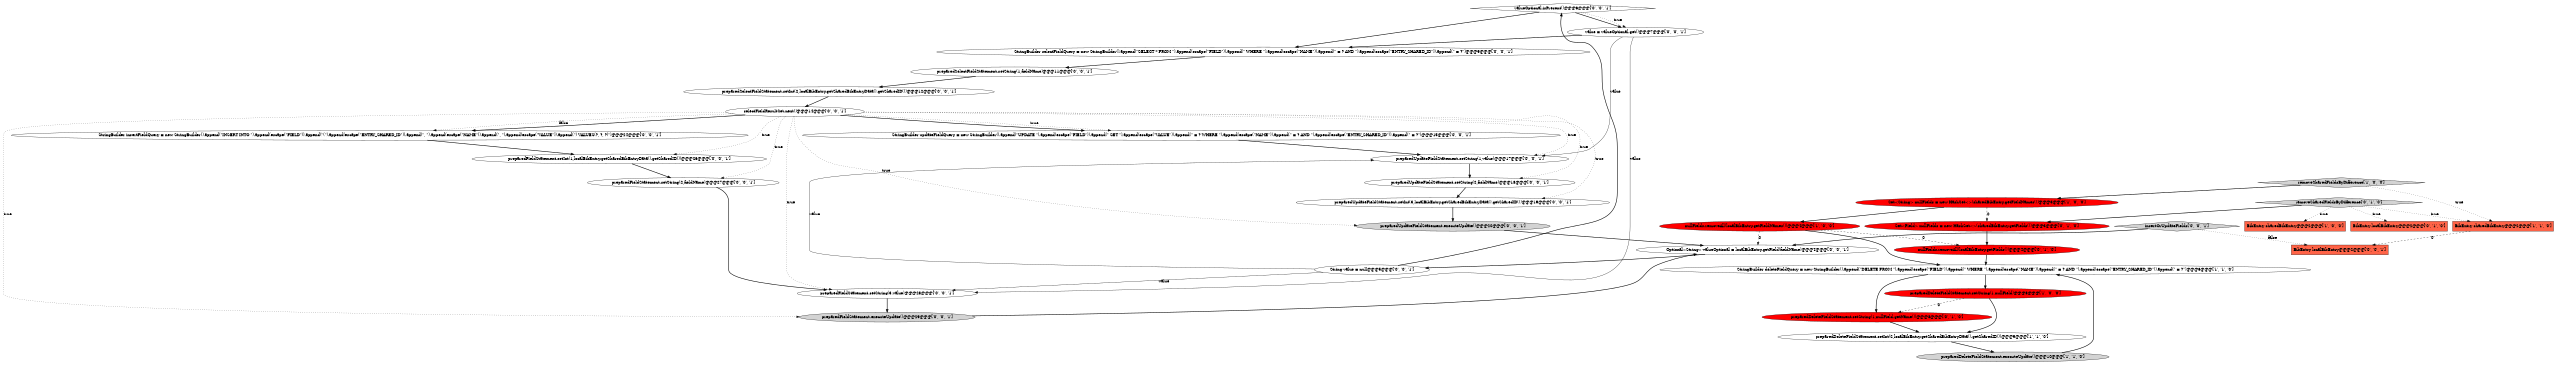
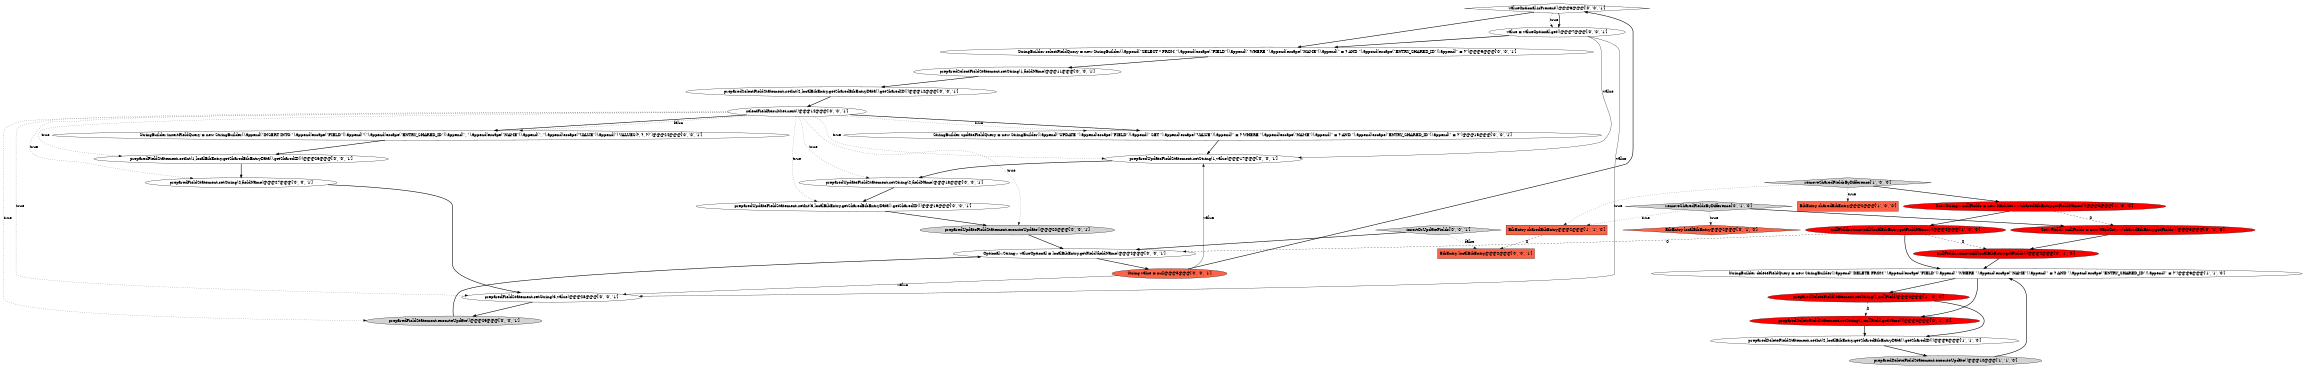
(2319, 214) -> (1848, 193)
(2399, 226) -> (1711, 230)
(1372, 270) -> (1169, 274)
